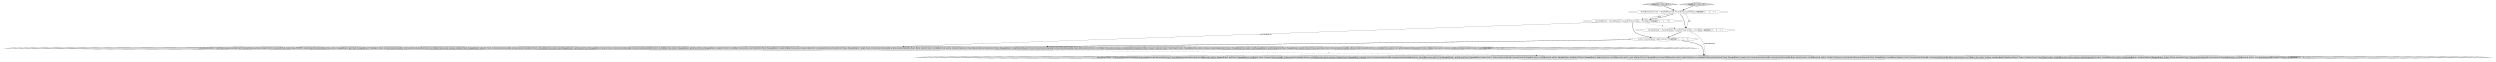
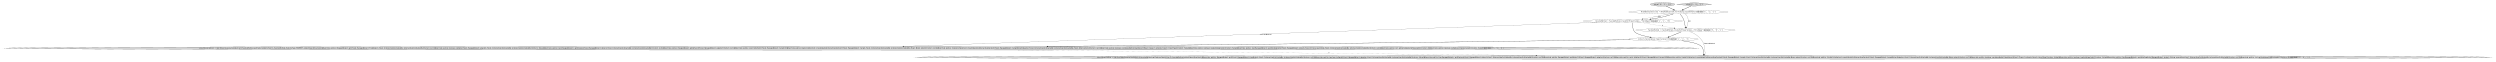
(1660, 4) -> (1662, 4)
